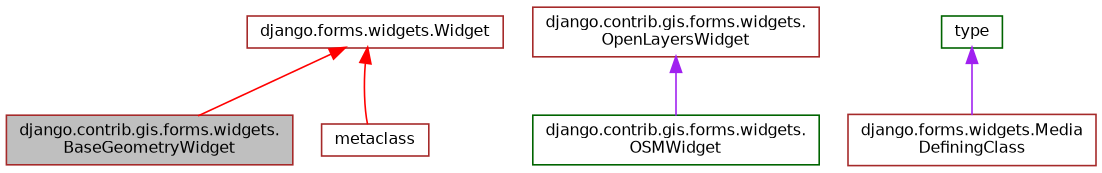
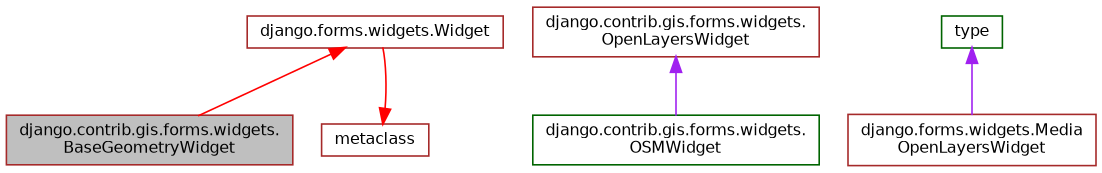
(365, 94) -> (386, 78)
(972, 140) -> (972, 140)
